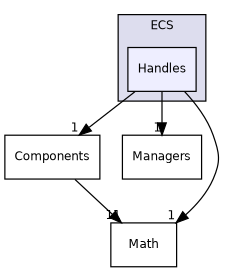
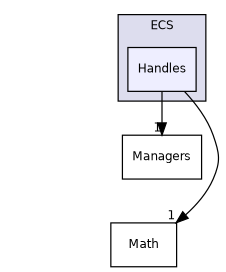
(52, 157) -> none
